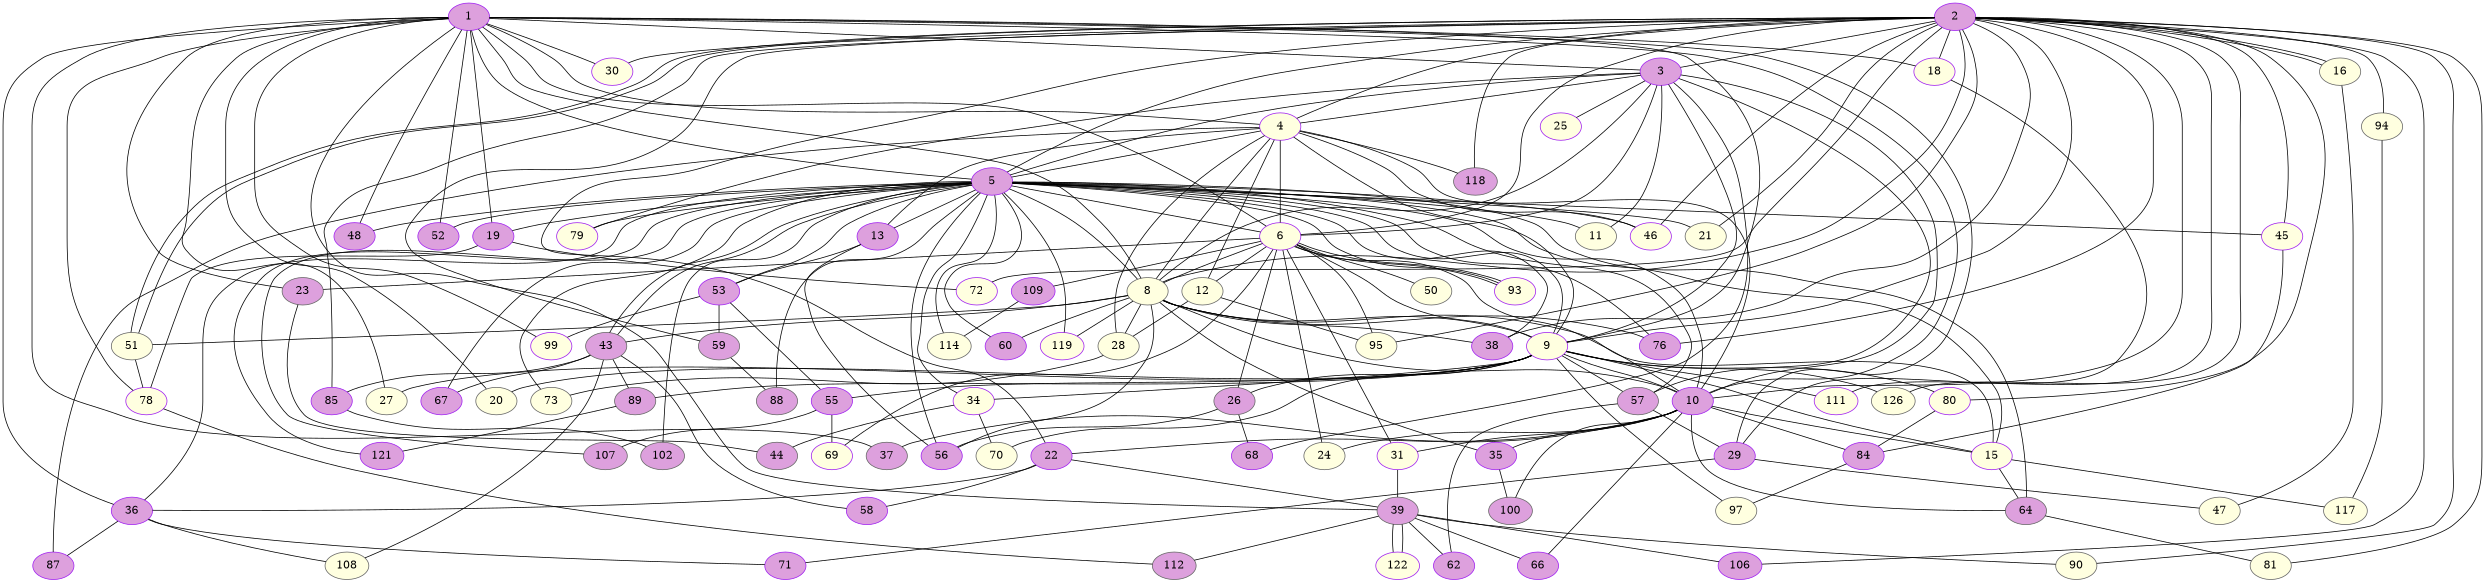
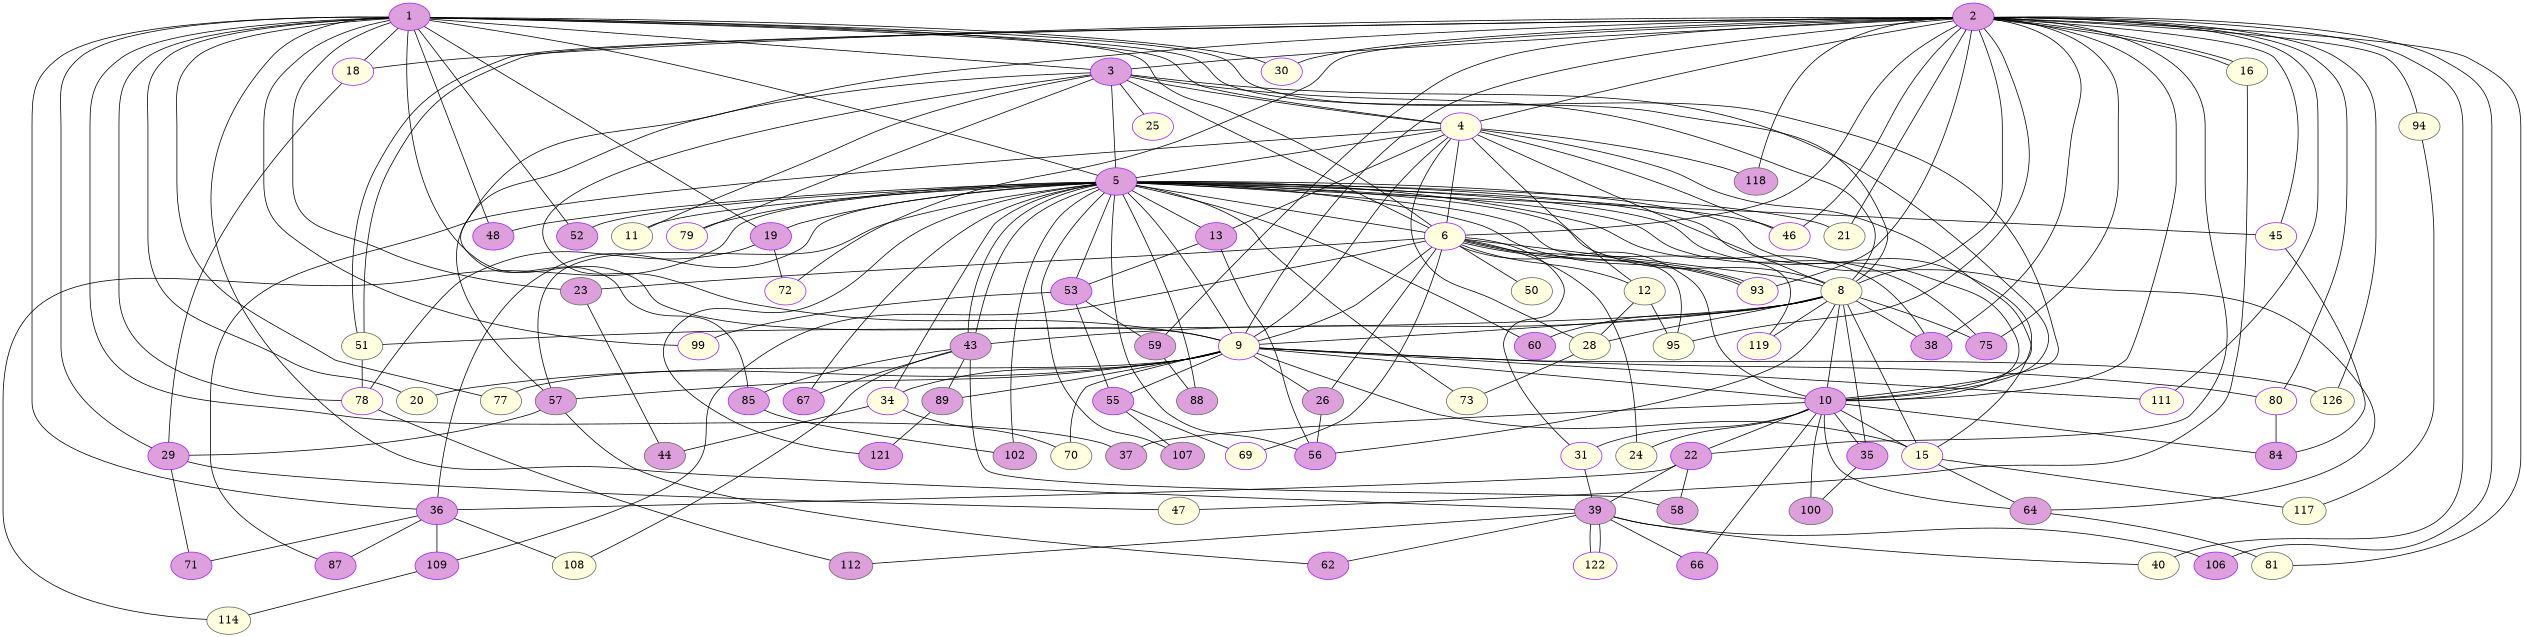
(1461, 47) -> (1916, 194)
(1660, 346) -> (1986, 346)
(387, 401) -> (501, 401)
(1252, 456) -> none
(867, 511) -> (1678, 511)
(1736, 511) -> none
none -> (437, 538)
(2076, 566) -> (2159, 566)
